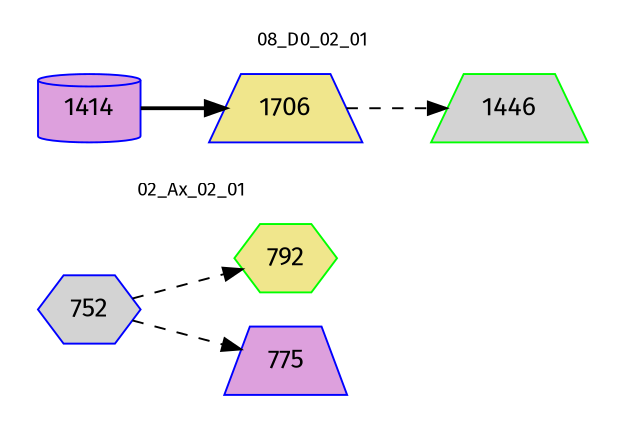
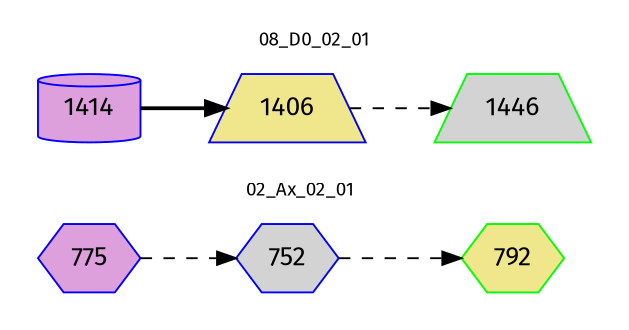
(286, 108) -> (287, 108)
(178, 332) -> (179, 258)
(286, 361) -> (89, 258)
